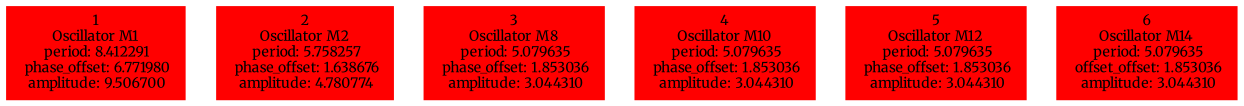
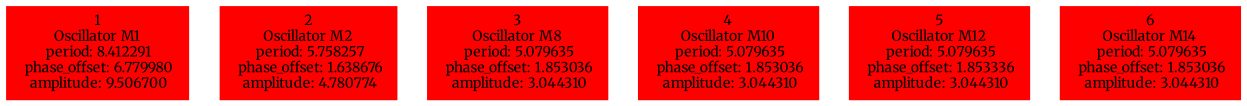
(96, 68) -> (98, 68)
(936, 68) -> (940, 68)
(1147, 68) -> (1150, 68)
